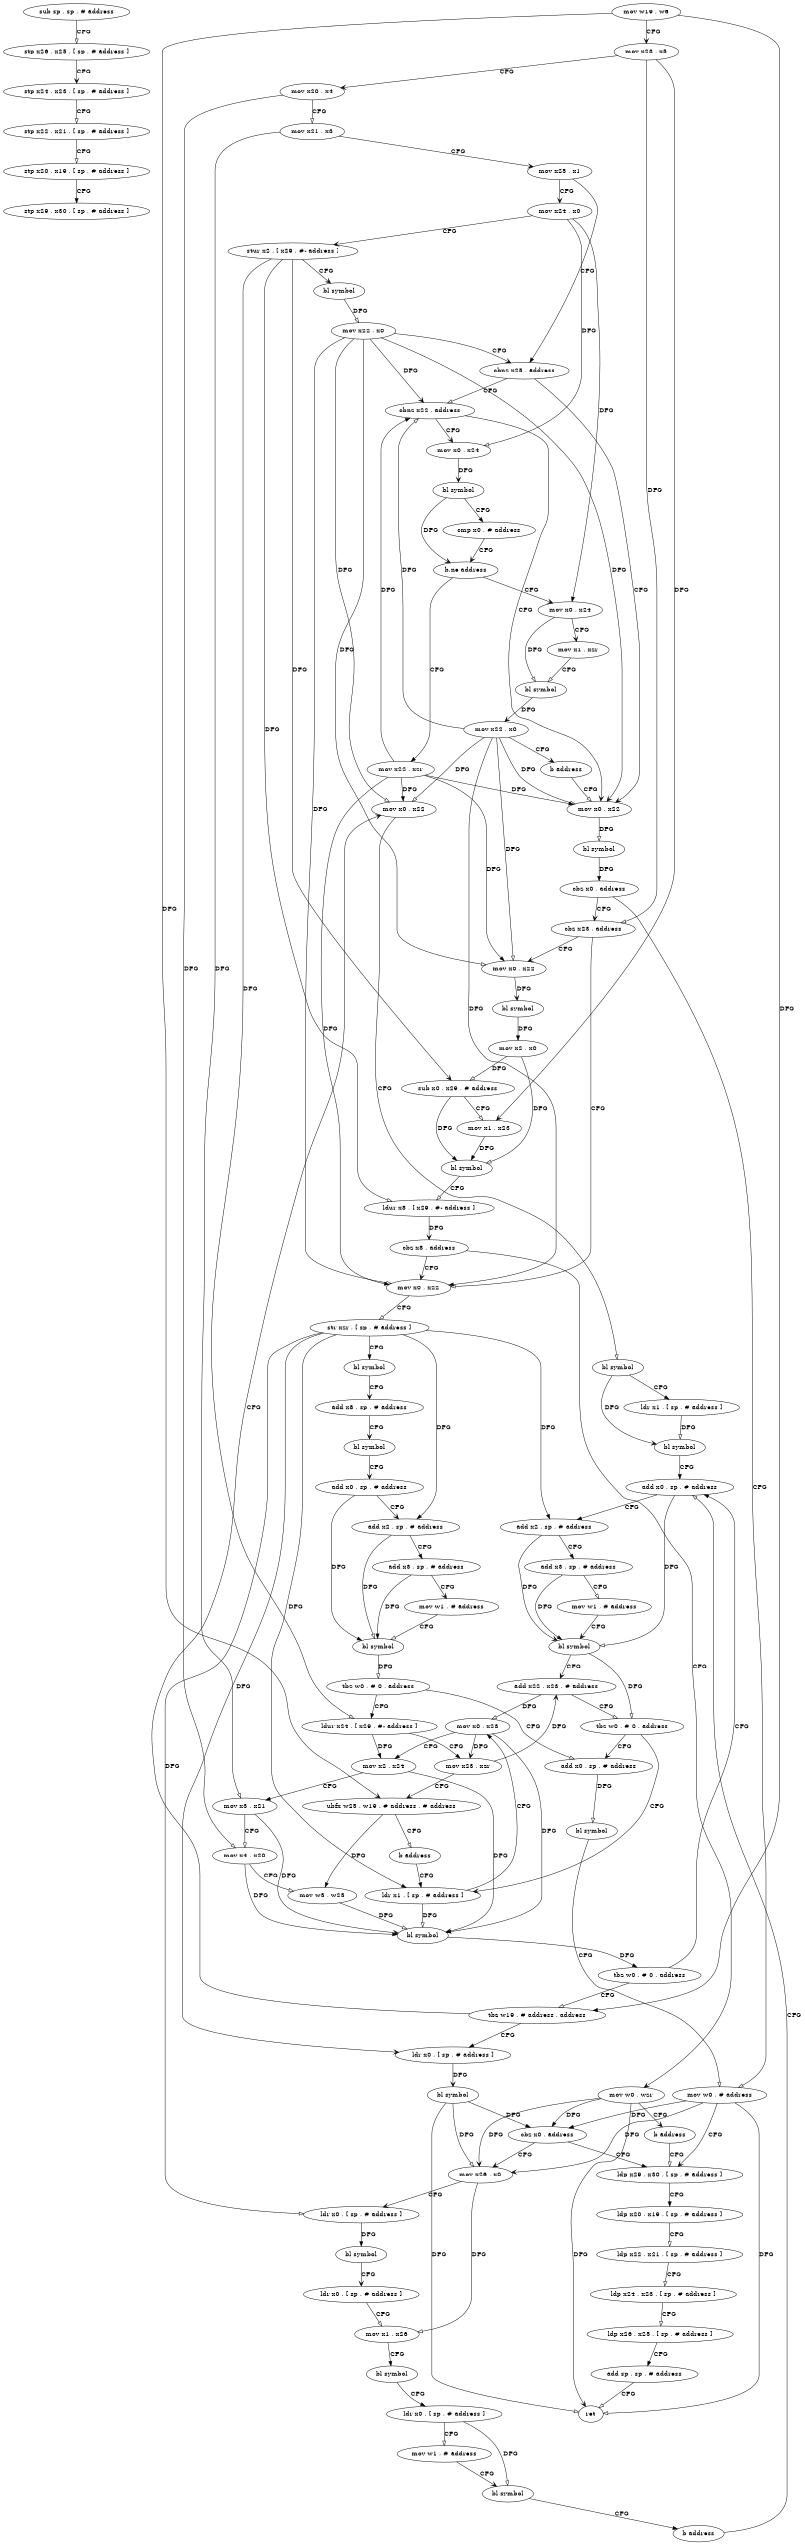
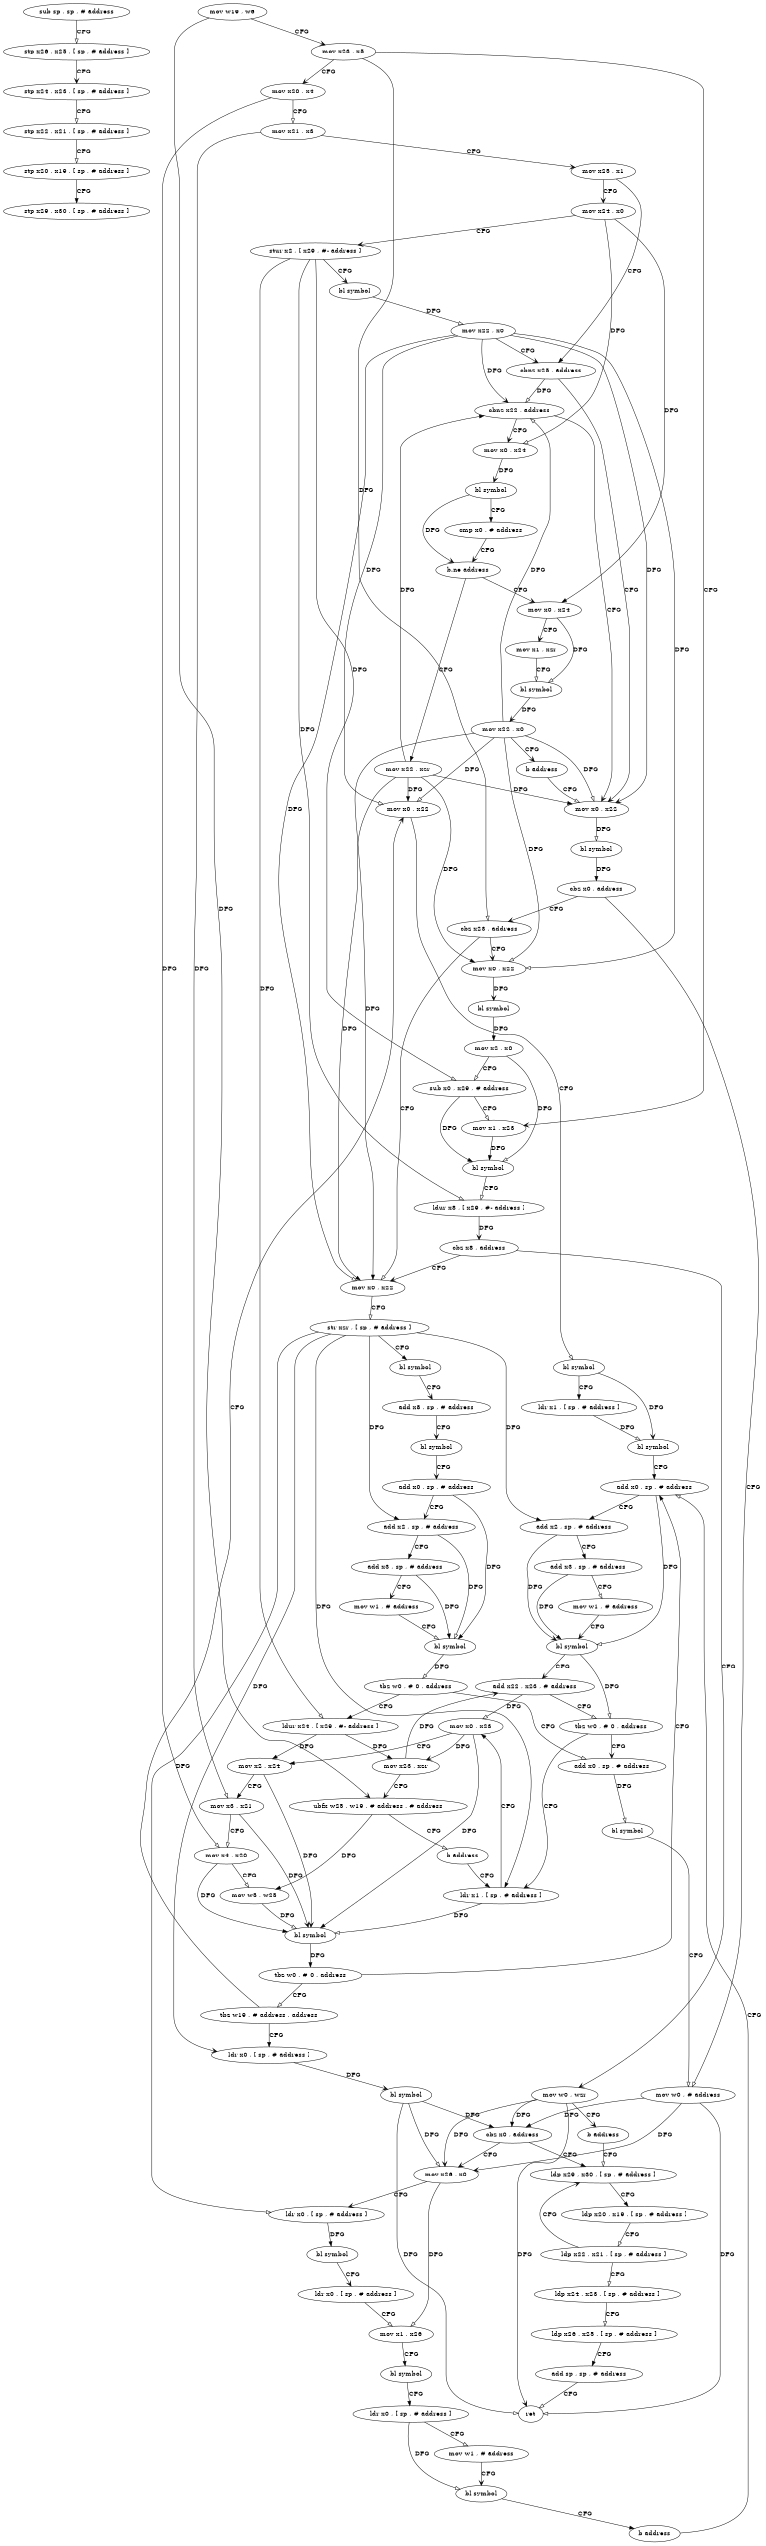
(491, 391) -> (544, 391)
(682, 590) -> (711, 590)
(293, 695) -> (353, 699)
(780, 1026) -> none
(499, 1069) -> (490, 1069)
(457, 1746) -> (380, 1746)
(704, 2136) -> (540, 2217)
